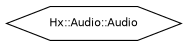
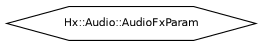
(94, 23) -> (131, 23)
